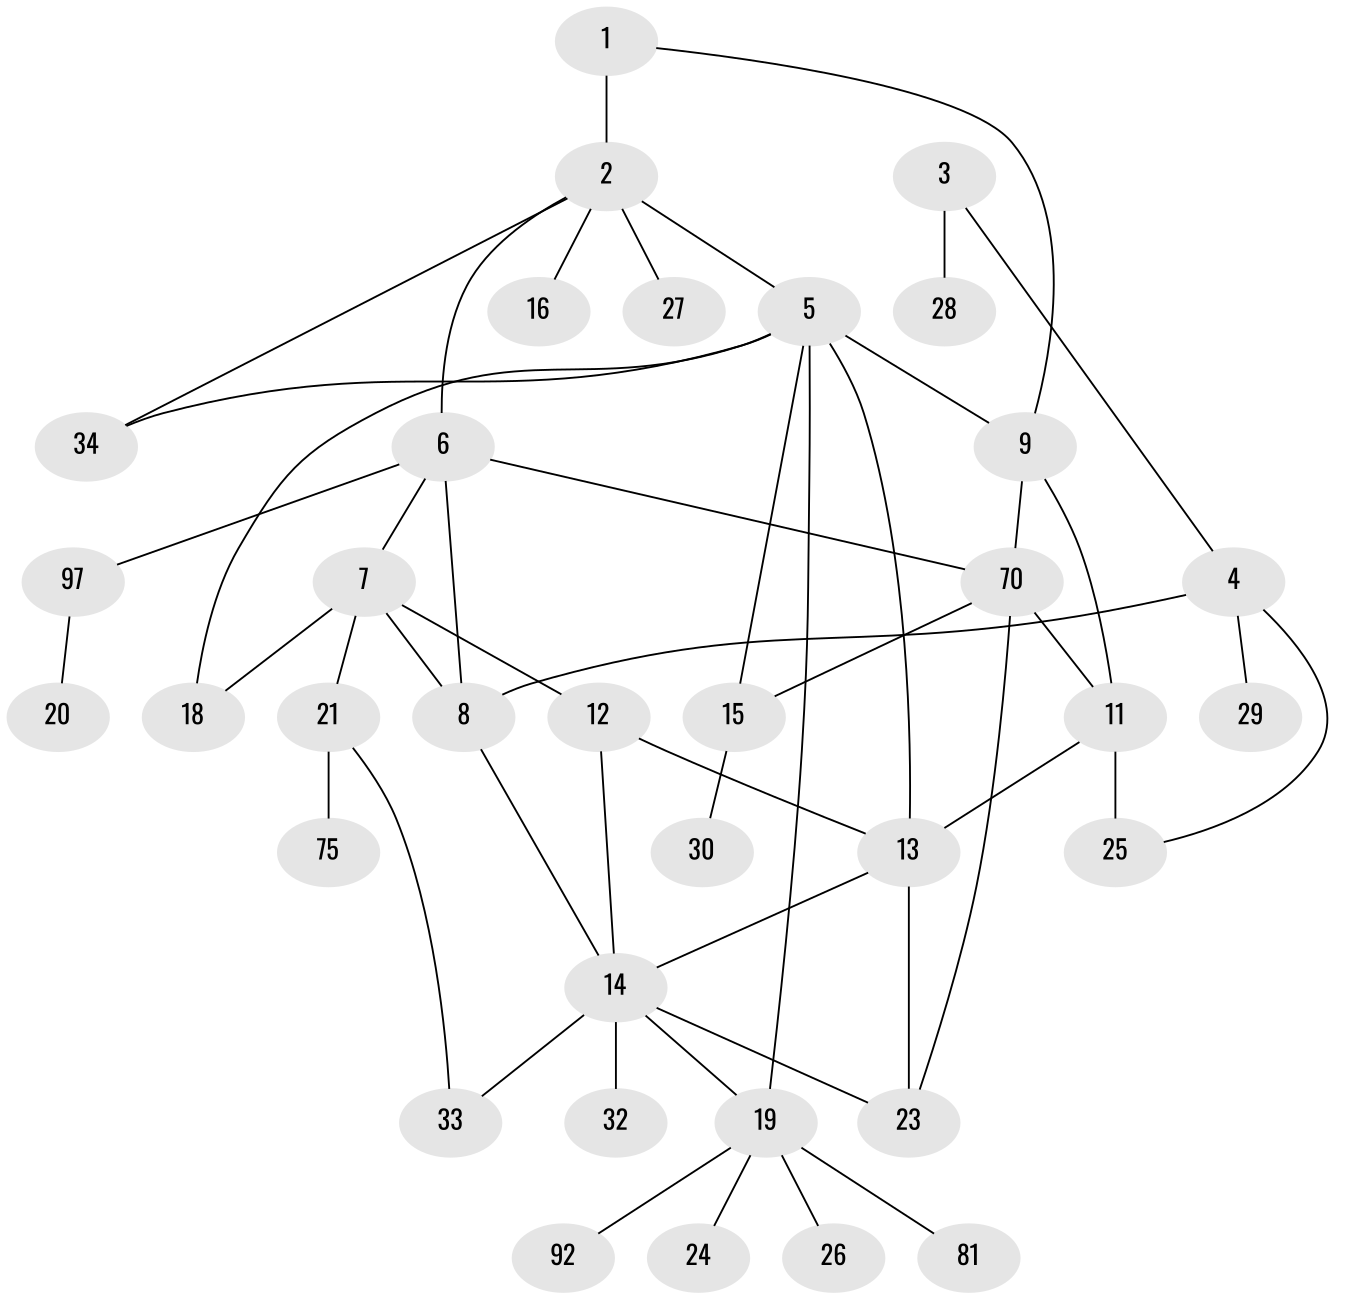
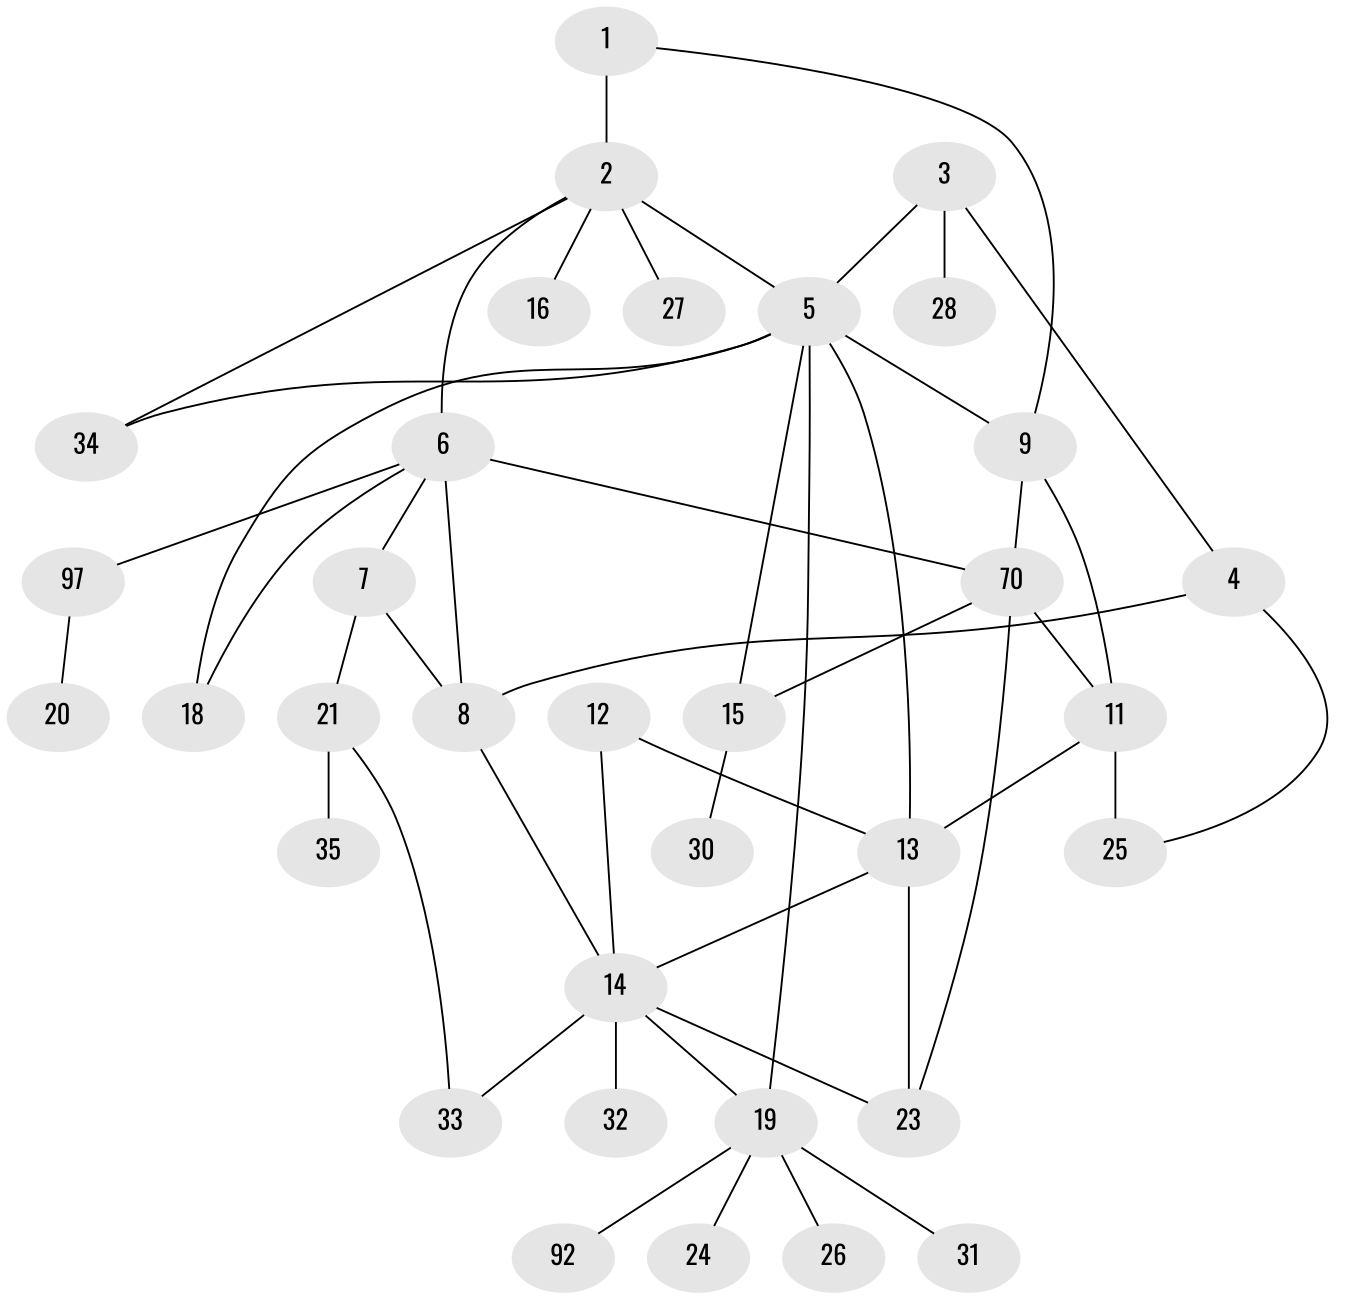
none -> (877, 244)
(279, 650) -> (287, 559)
(482, 650) -> none
(1251, 717) -> none
(329, 853) -> (329, 853)
(969, 1258) -> (969, 1258)
